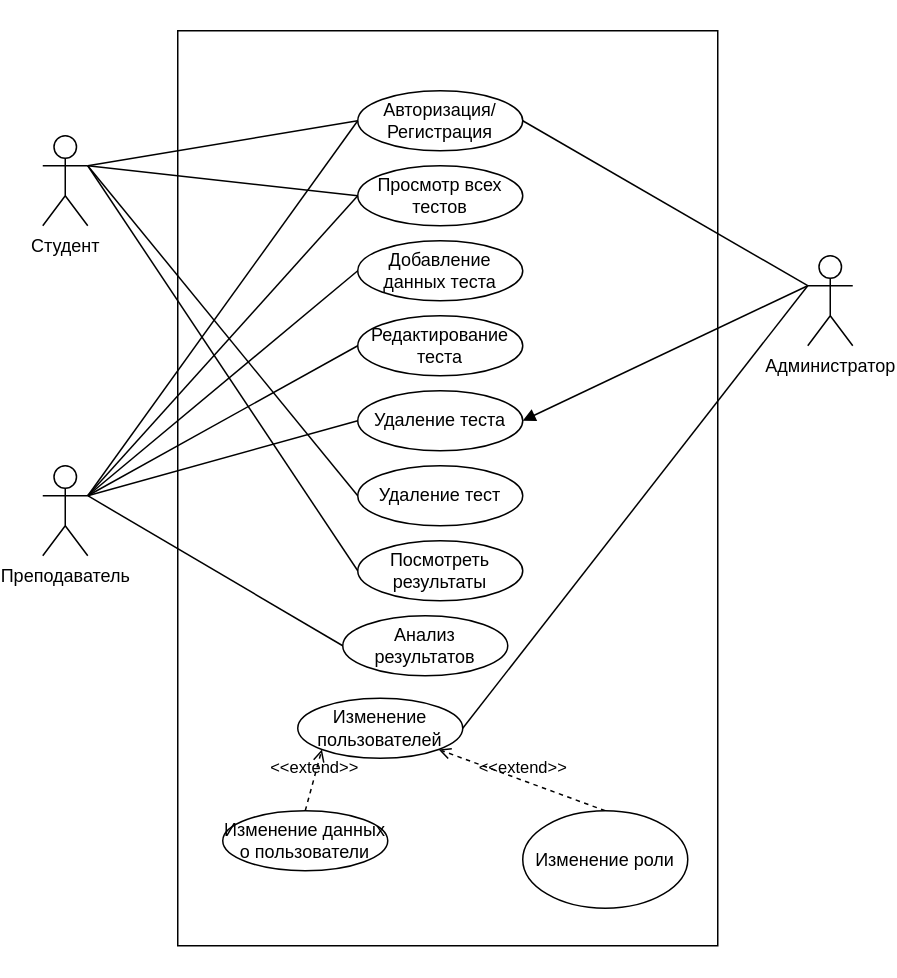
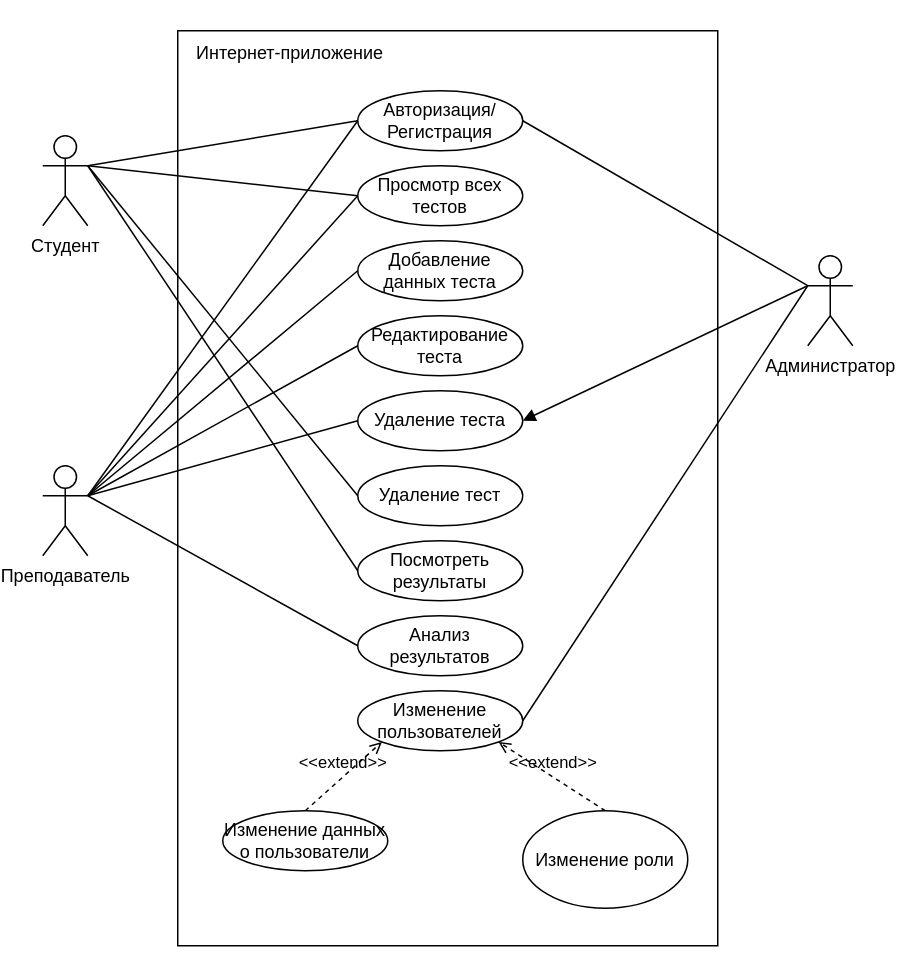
none -> (290, 53)
(425, 646) -> (440, 646)
(380, 728) -> (440, 721)
